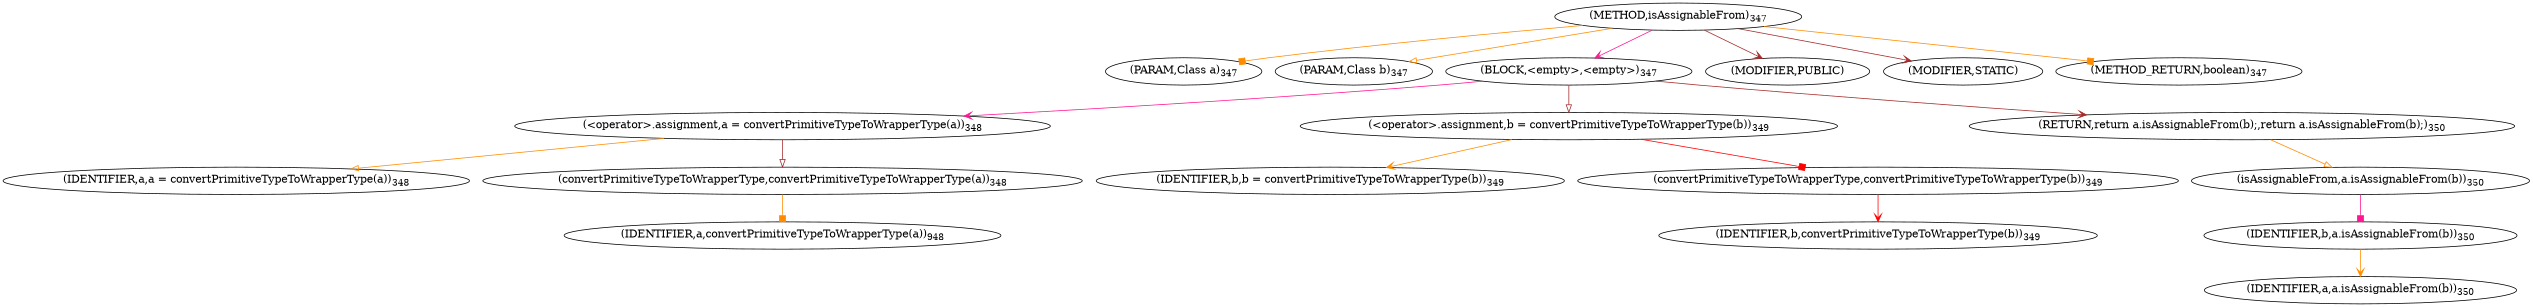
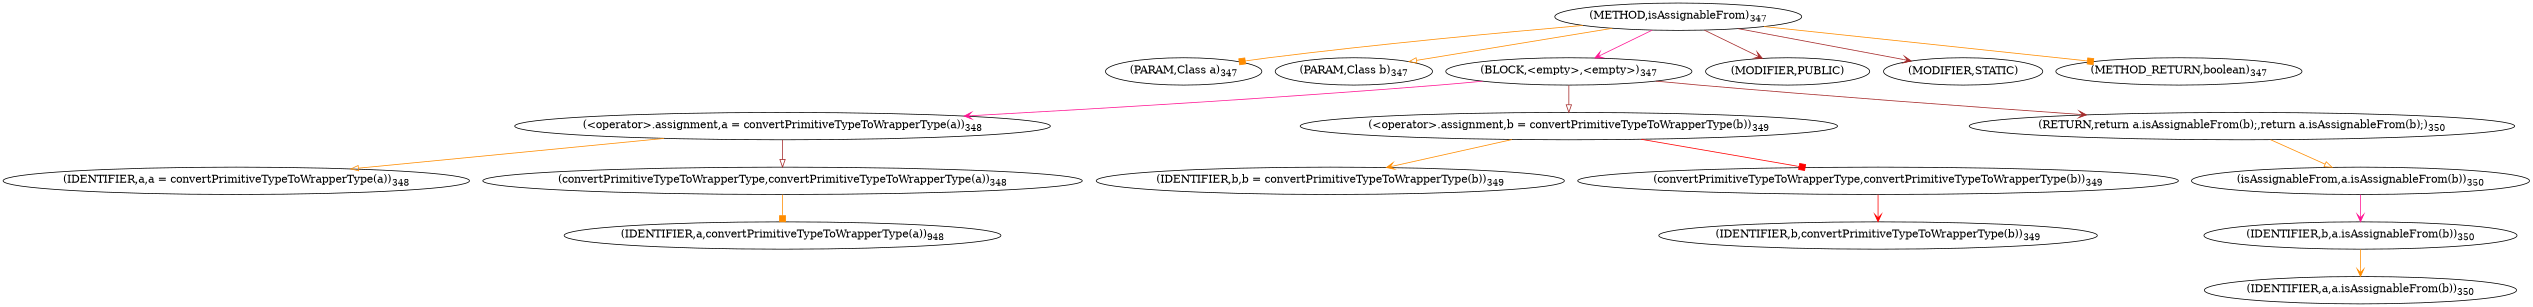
(2360, 204) -> (2360, 204)
